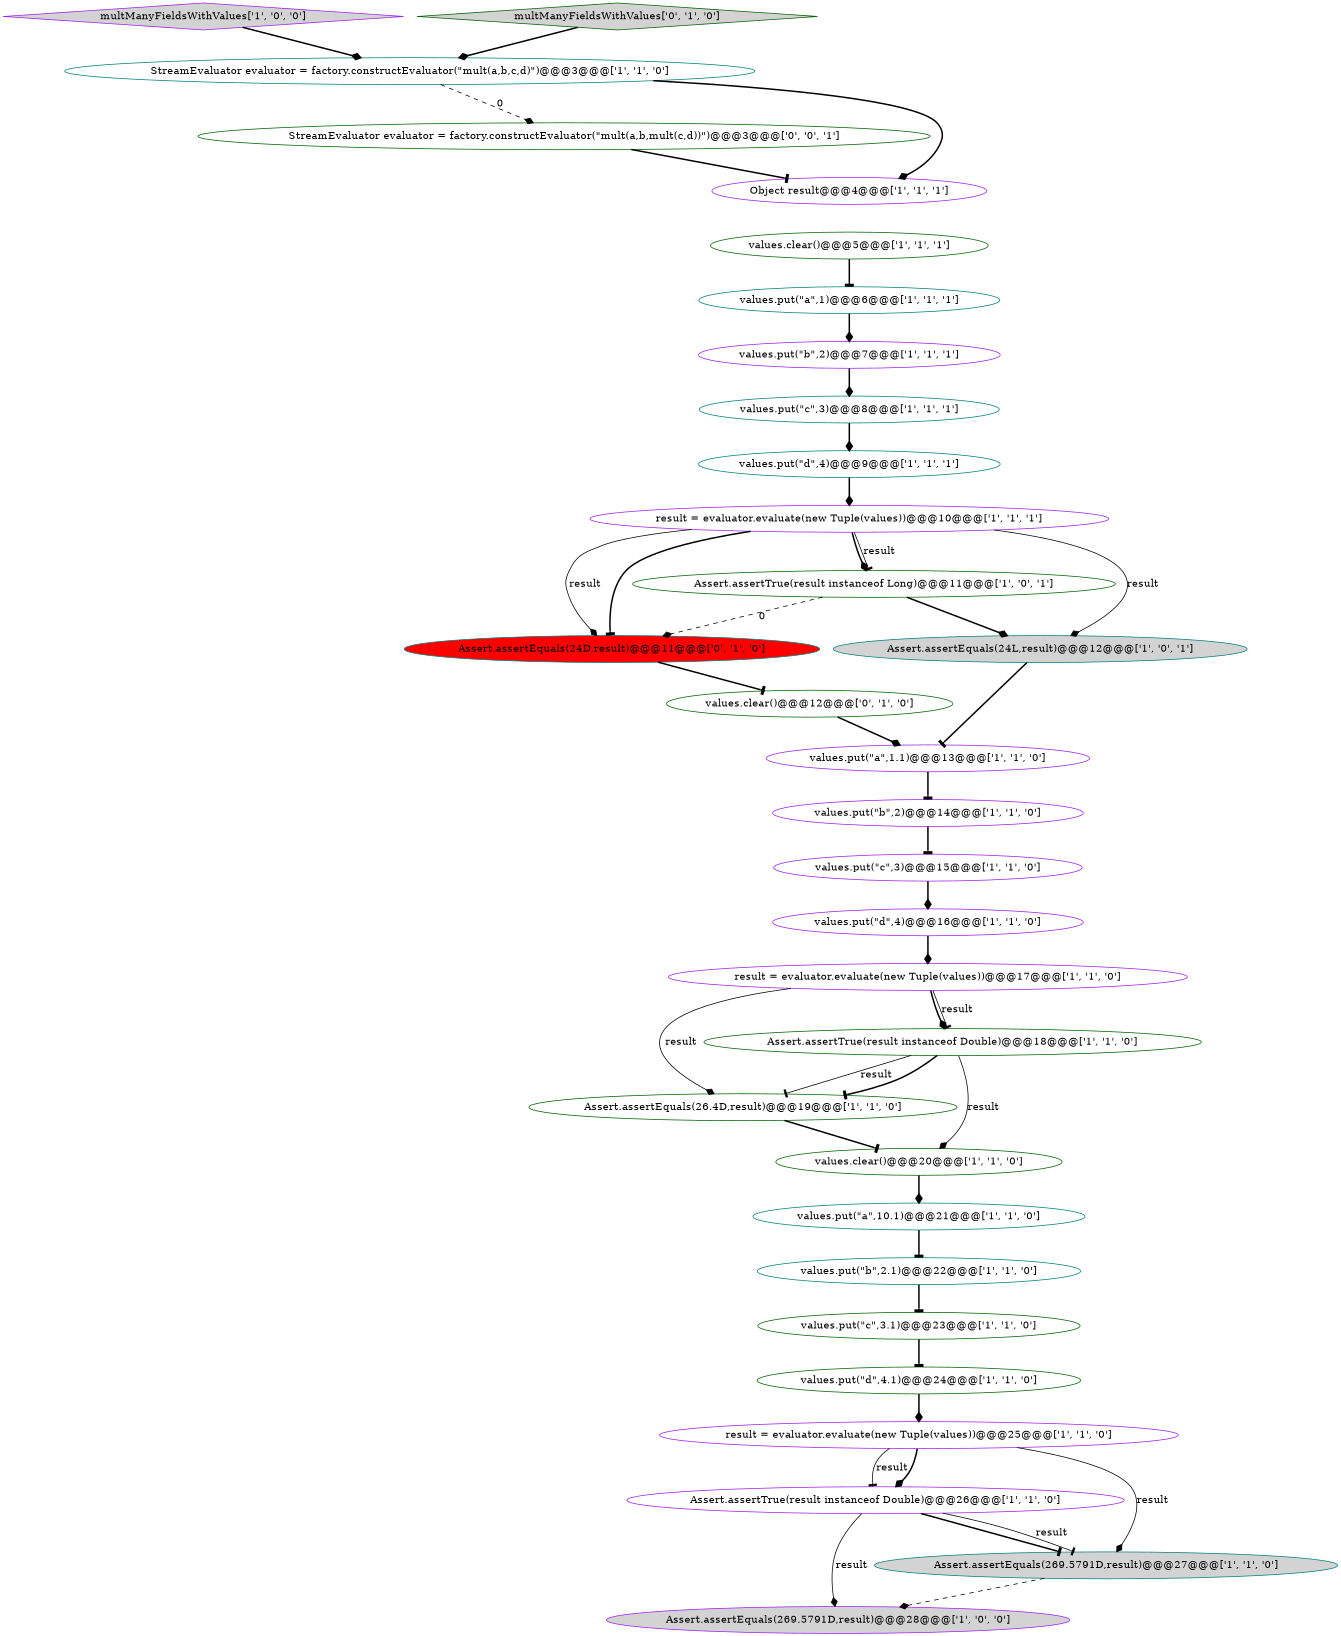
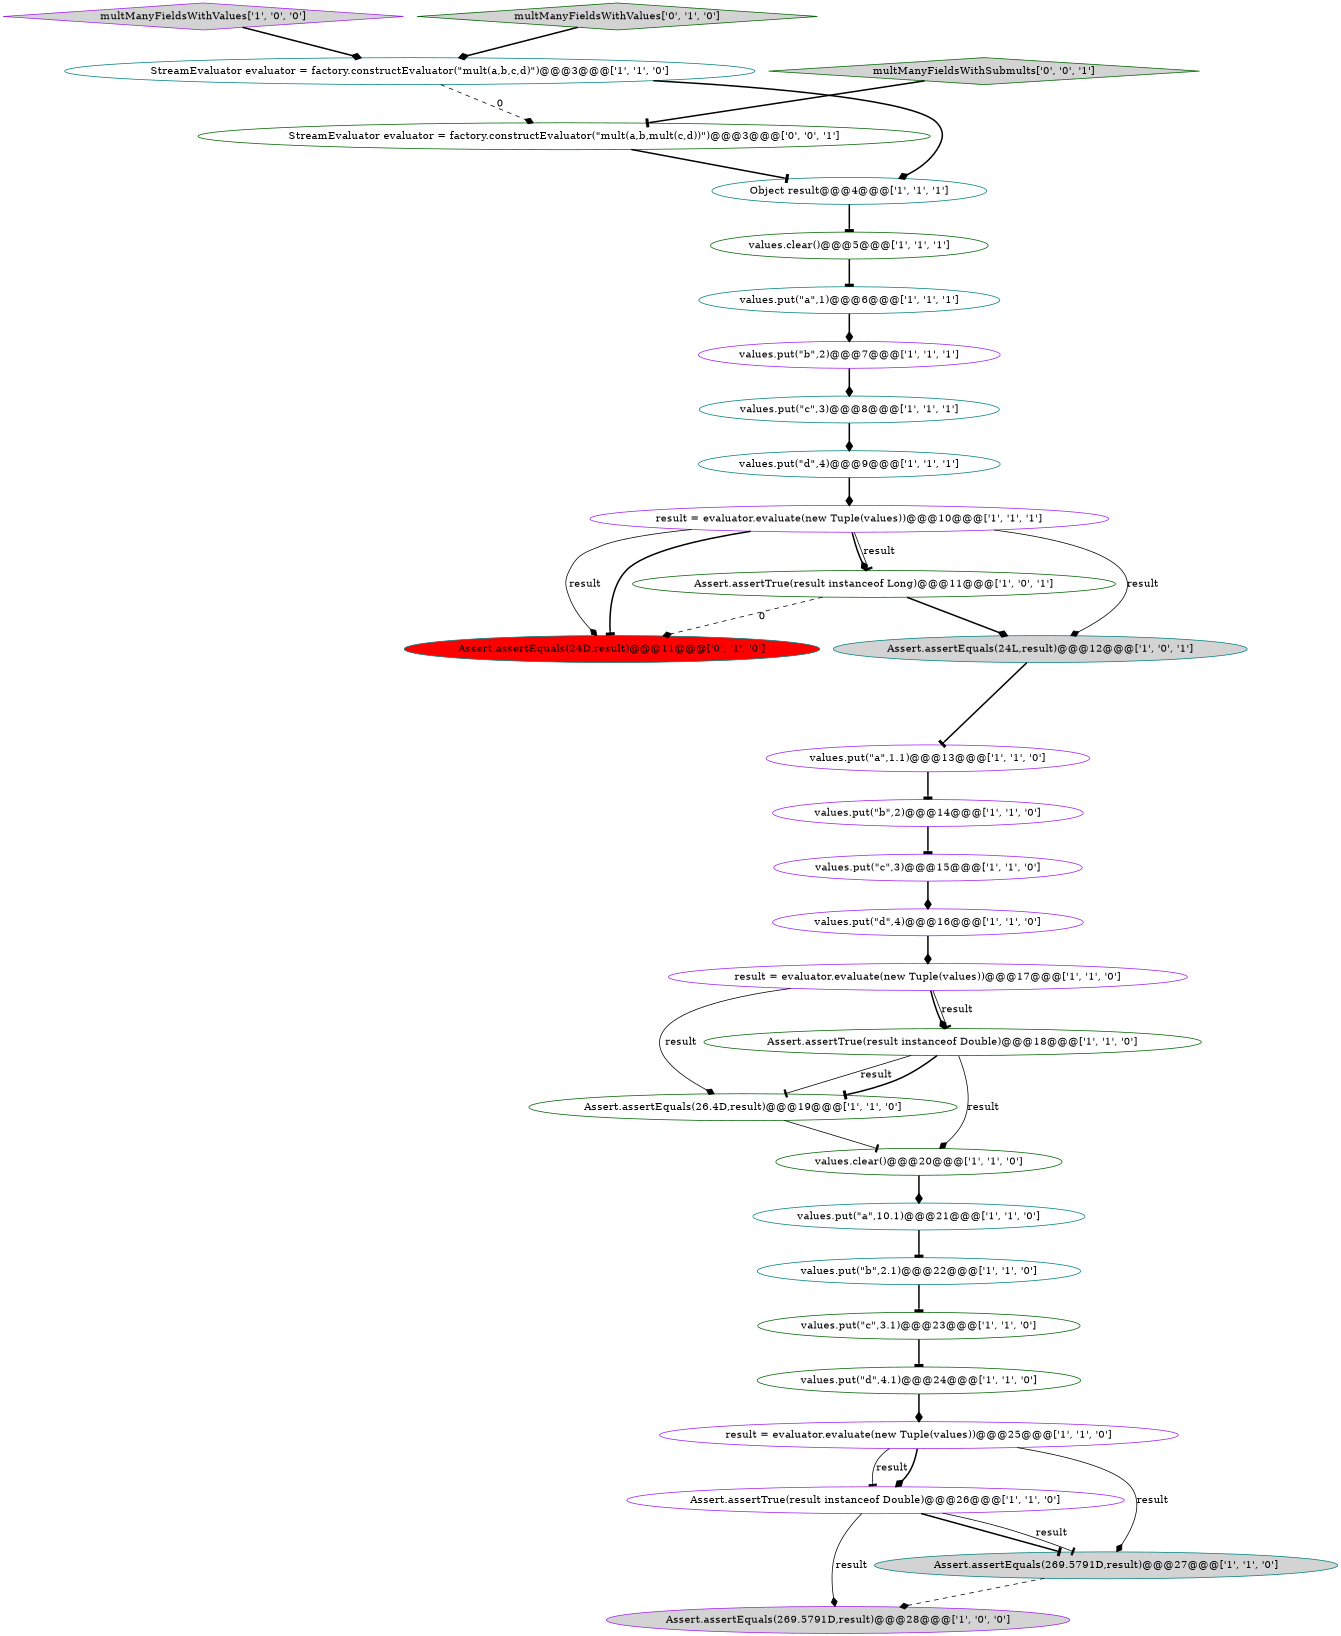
none -> (984, 71)
(849, 191) -> (849, 191)
none -> (849, 216)
(810, 704) -> none
(830, 1134) -> (830, 1134)
